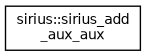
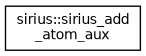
(73, 28) -> (73, 28)
